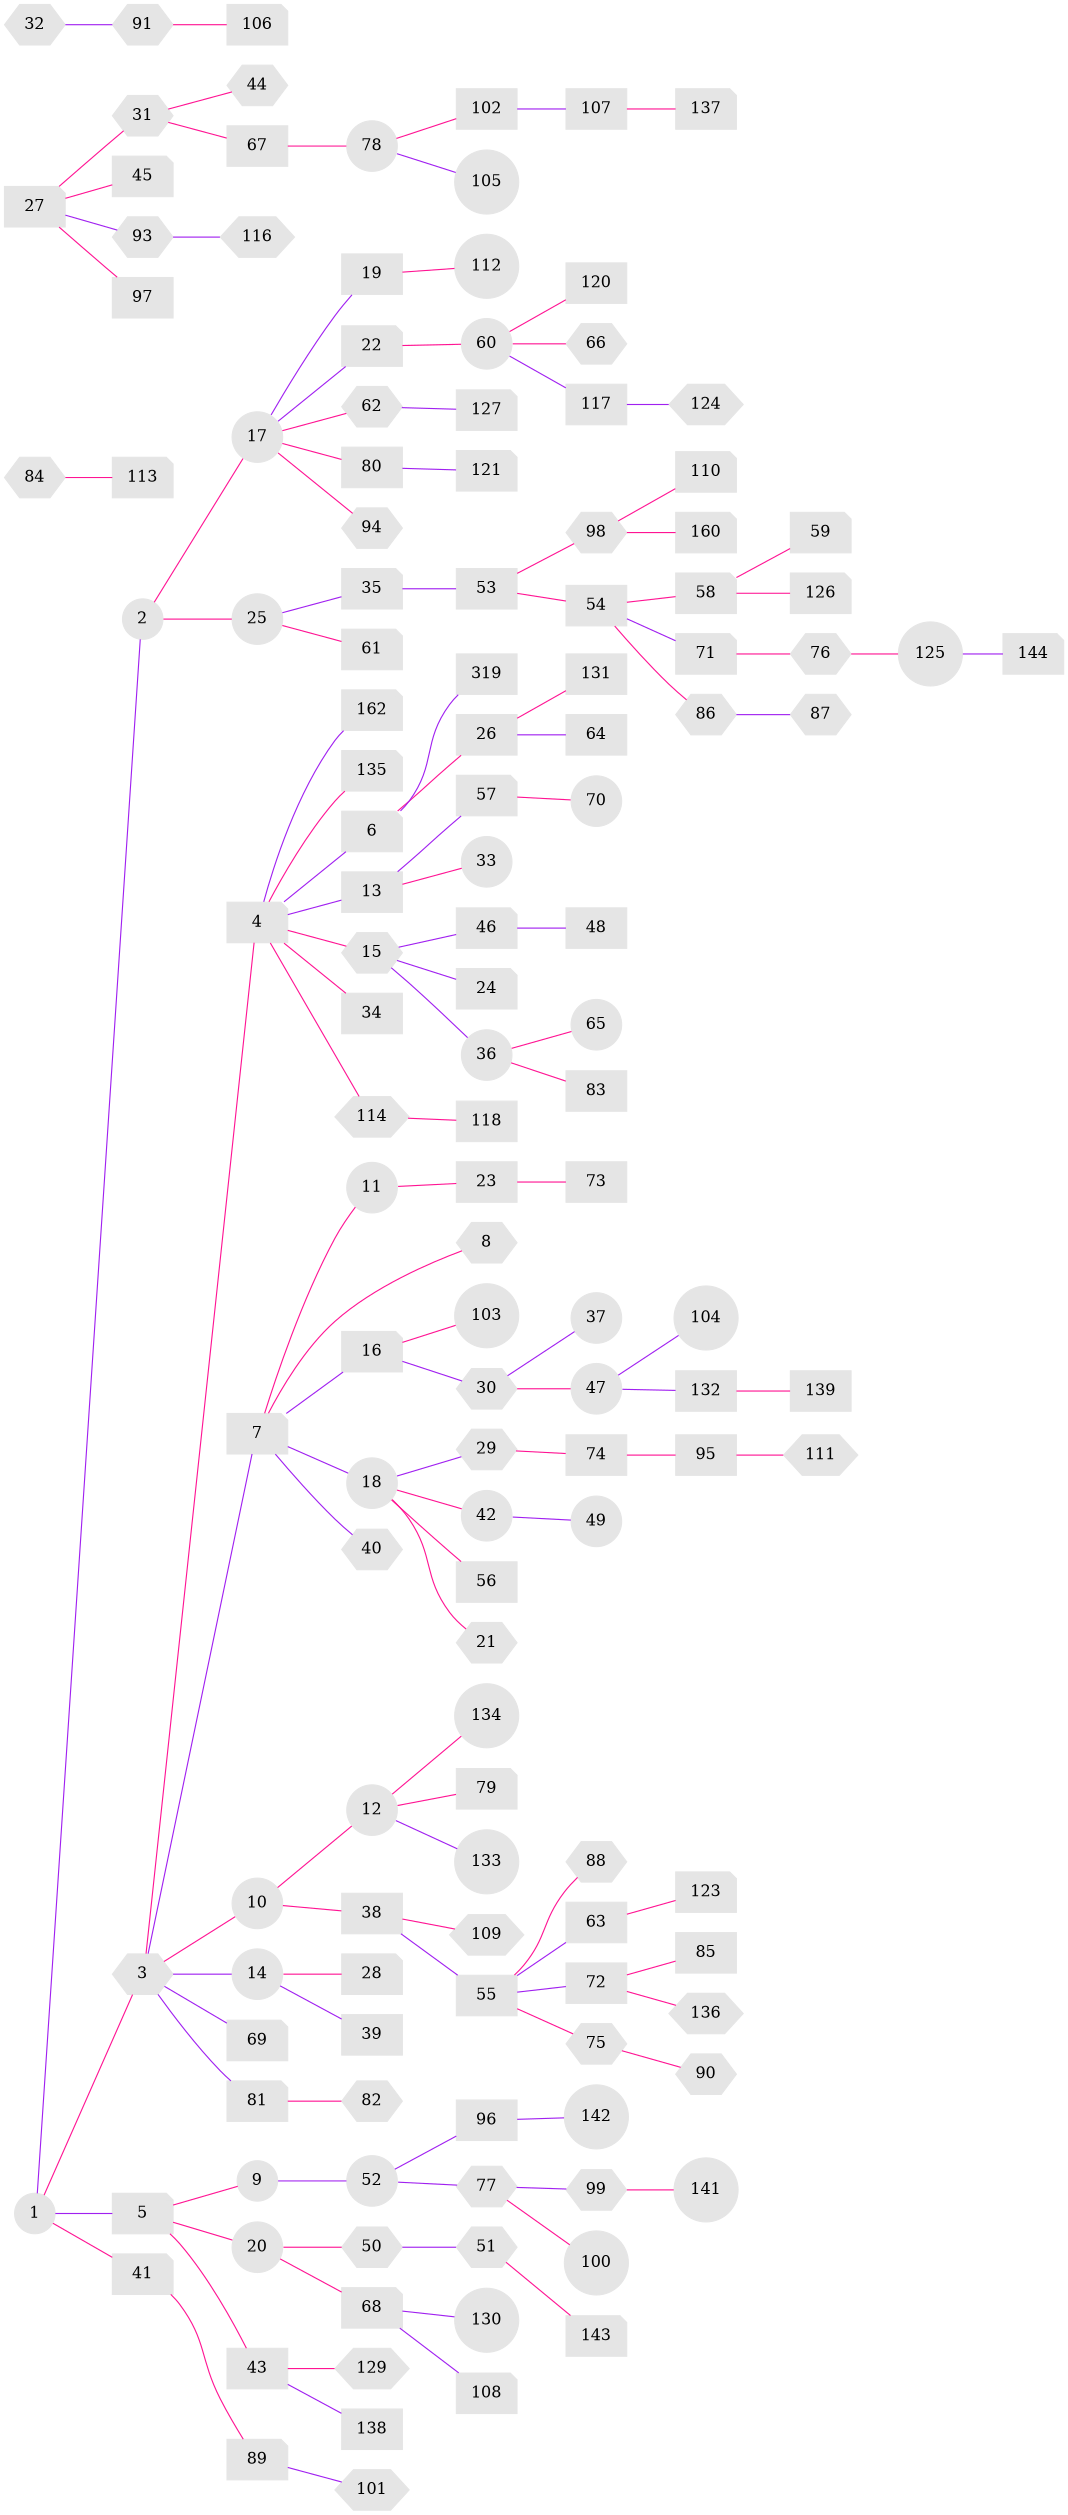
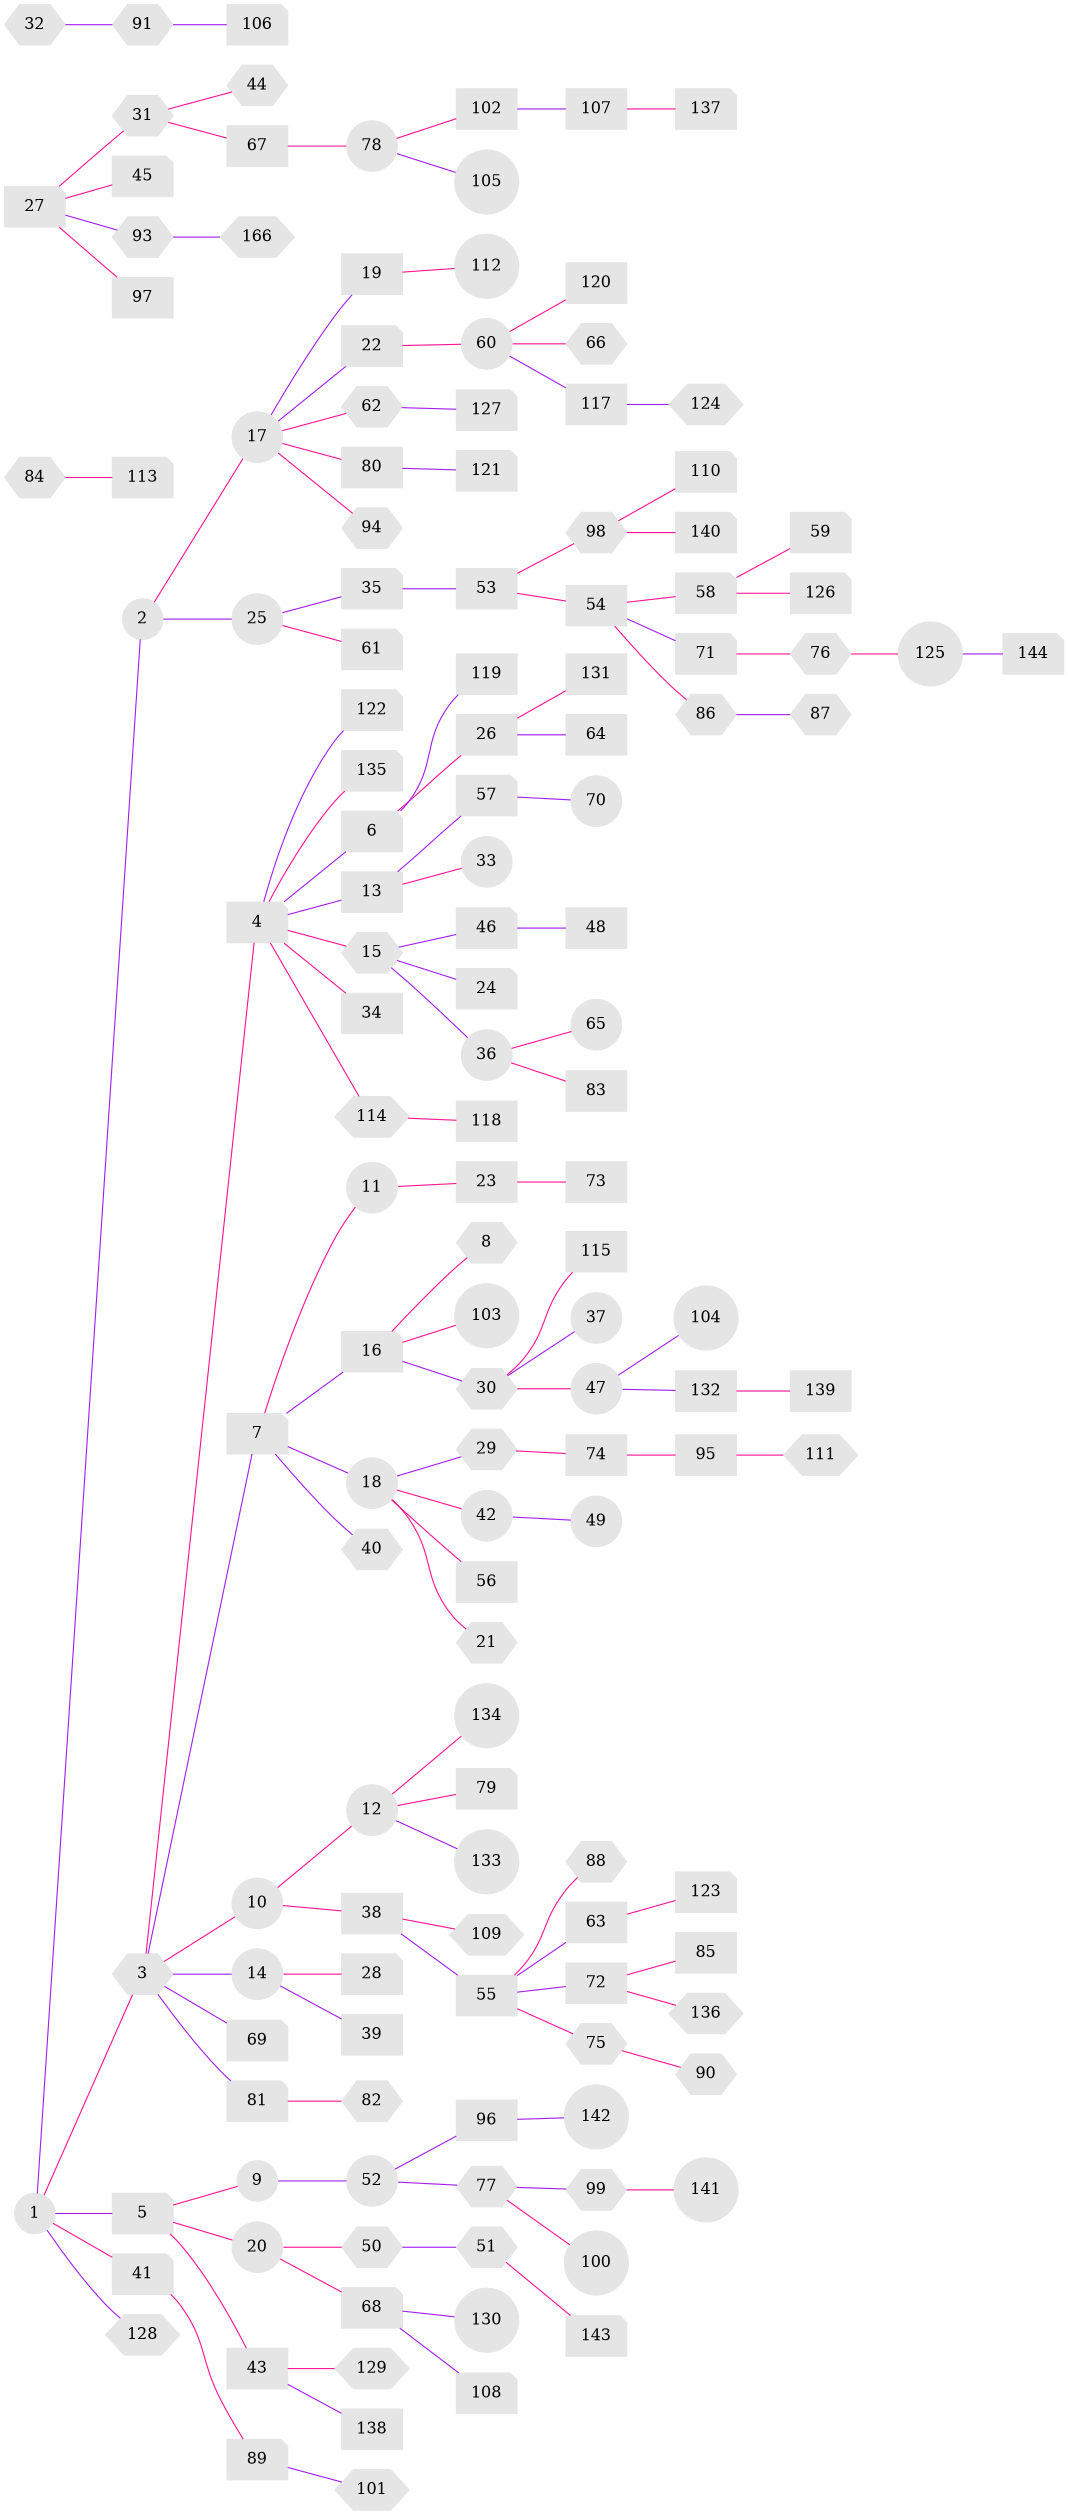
(200, 25) -> (200, 25)
(257, 237) -> (257, 237)
(706, 533) -> (706, 533)
(198, 619) -> (198, 619)
(487, 674) -> (487, 674)
(372, 710) -> (372, 710)
(544, 798) -> (544, 798)
none -> (596, 1252)
(347, 1311) -> (429, 1293)
none -> (143, 2335)
